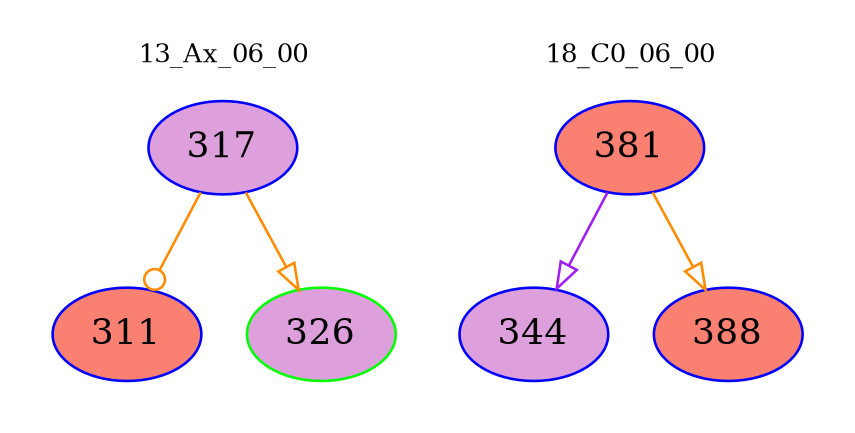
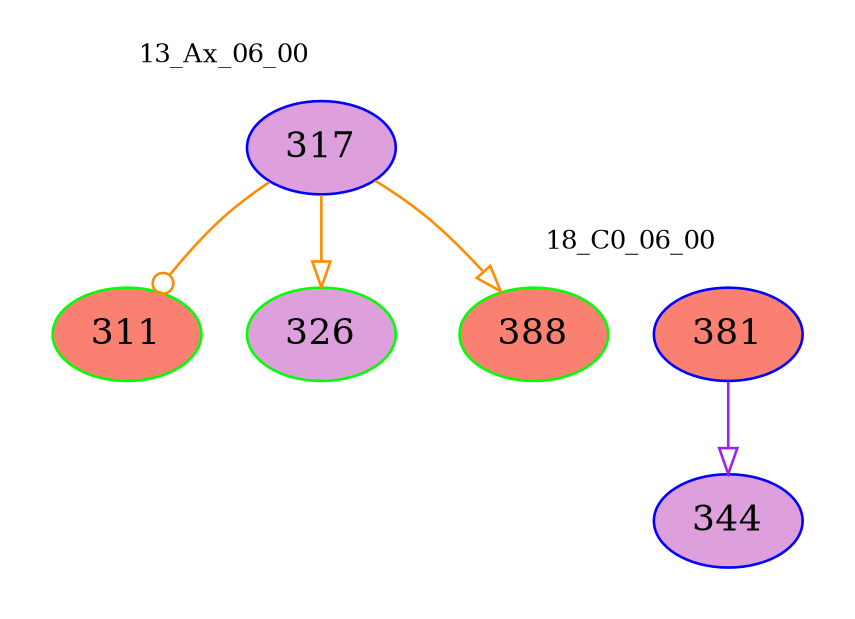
(673, 229) -> (456, 243)
(127, 334) -> (127, 334)
(728, 334) -> (534, 334)
